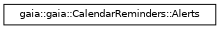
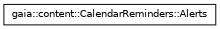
(110, 15) -> (110, 15)
